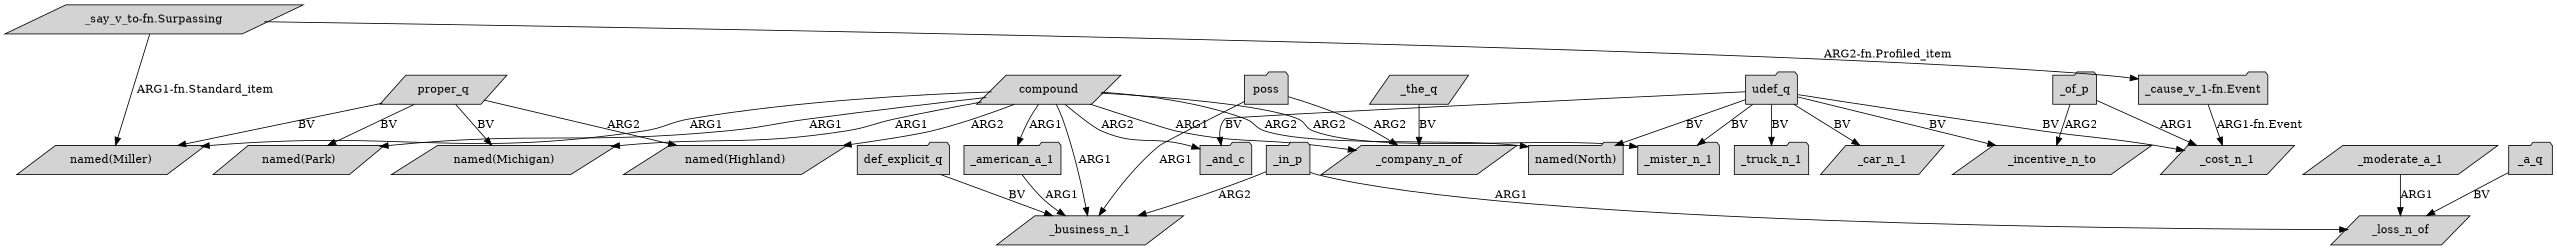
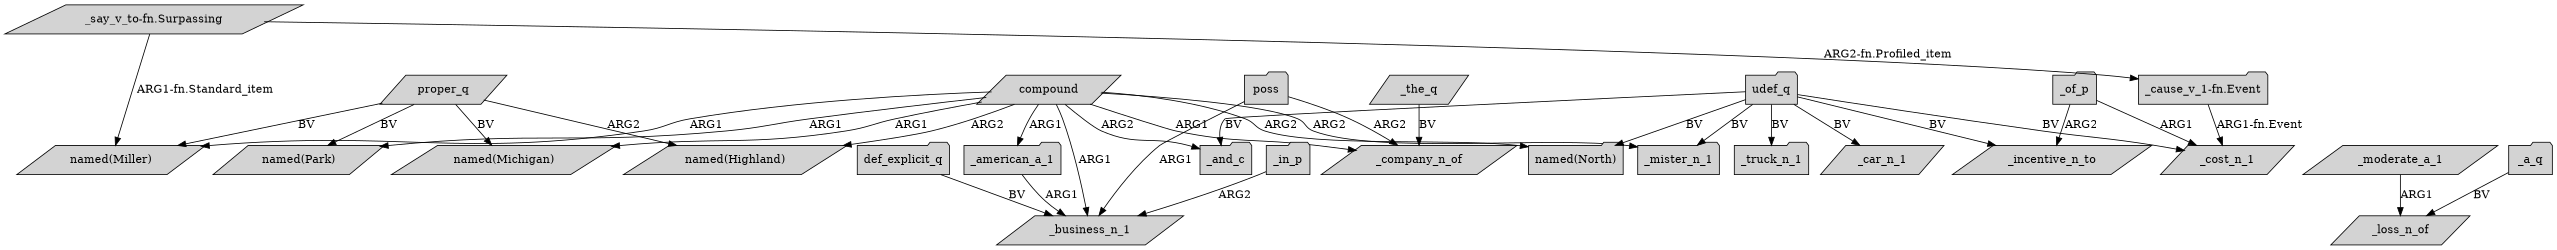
(1823, 220) -> none
